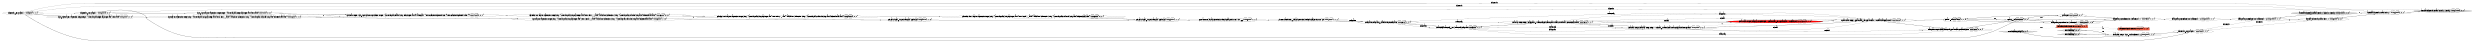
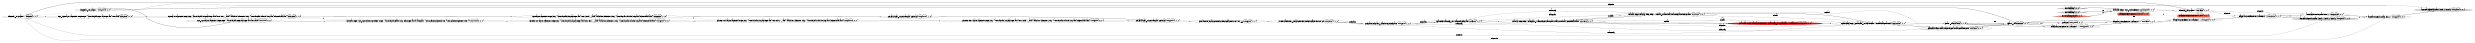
(2013, 16) -> (1986, 23)
(2103, 28) -> (2163, 15)
(2018, 32) -> (2072, 16)
